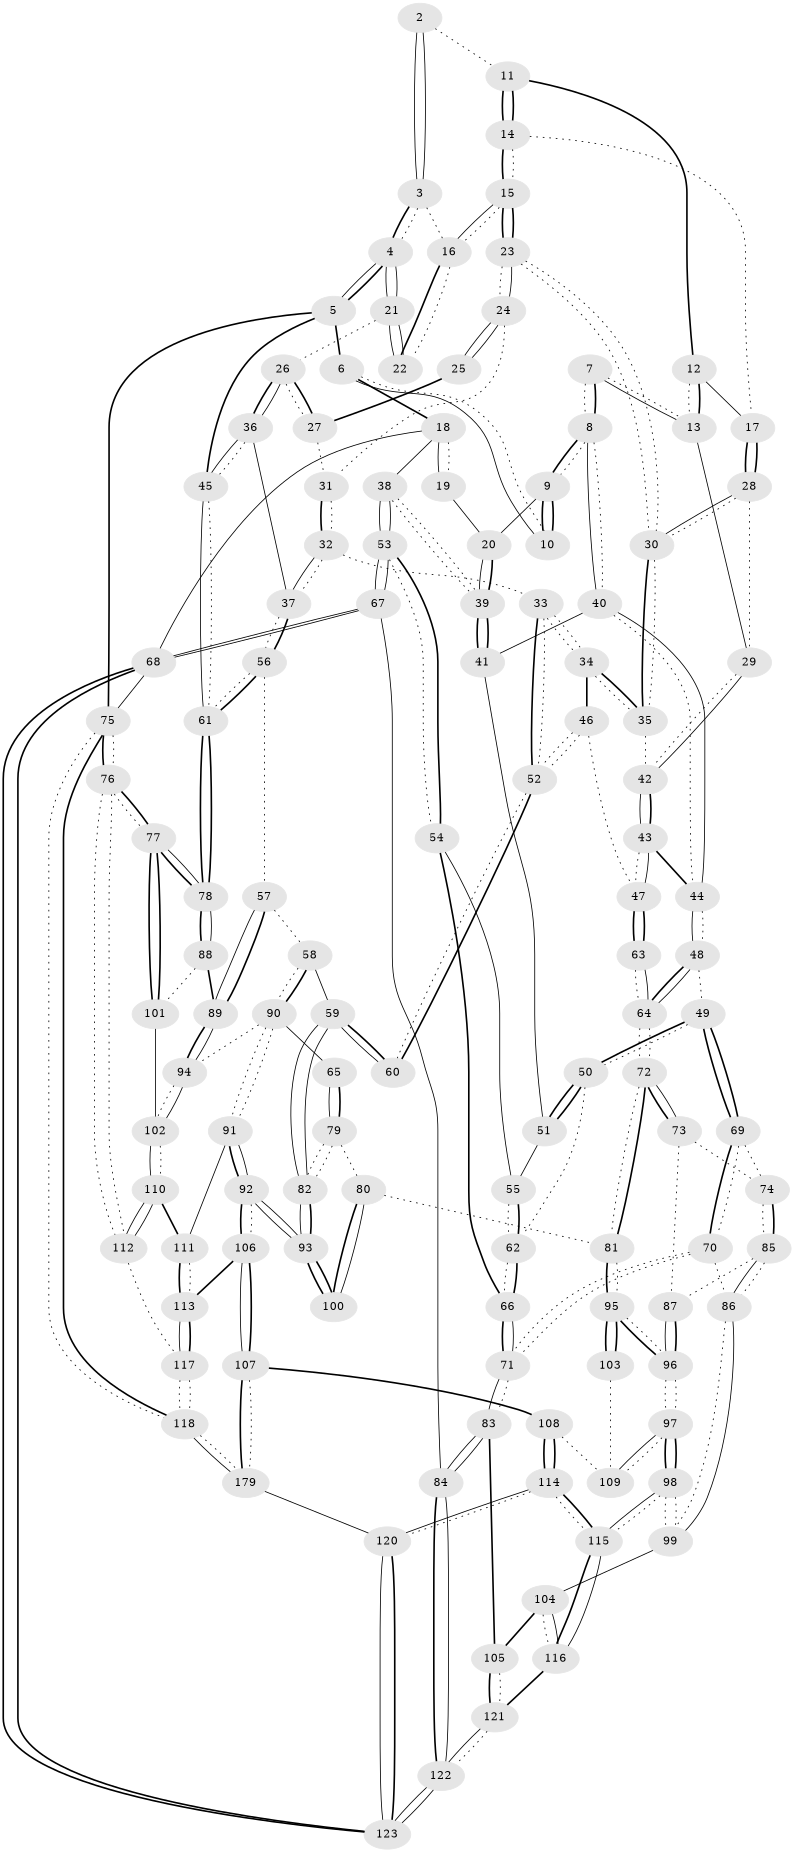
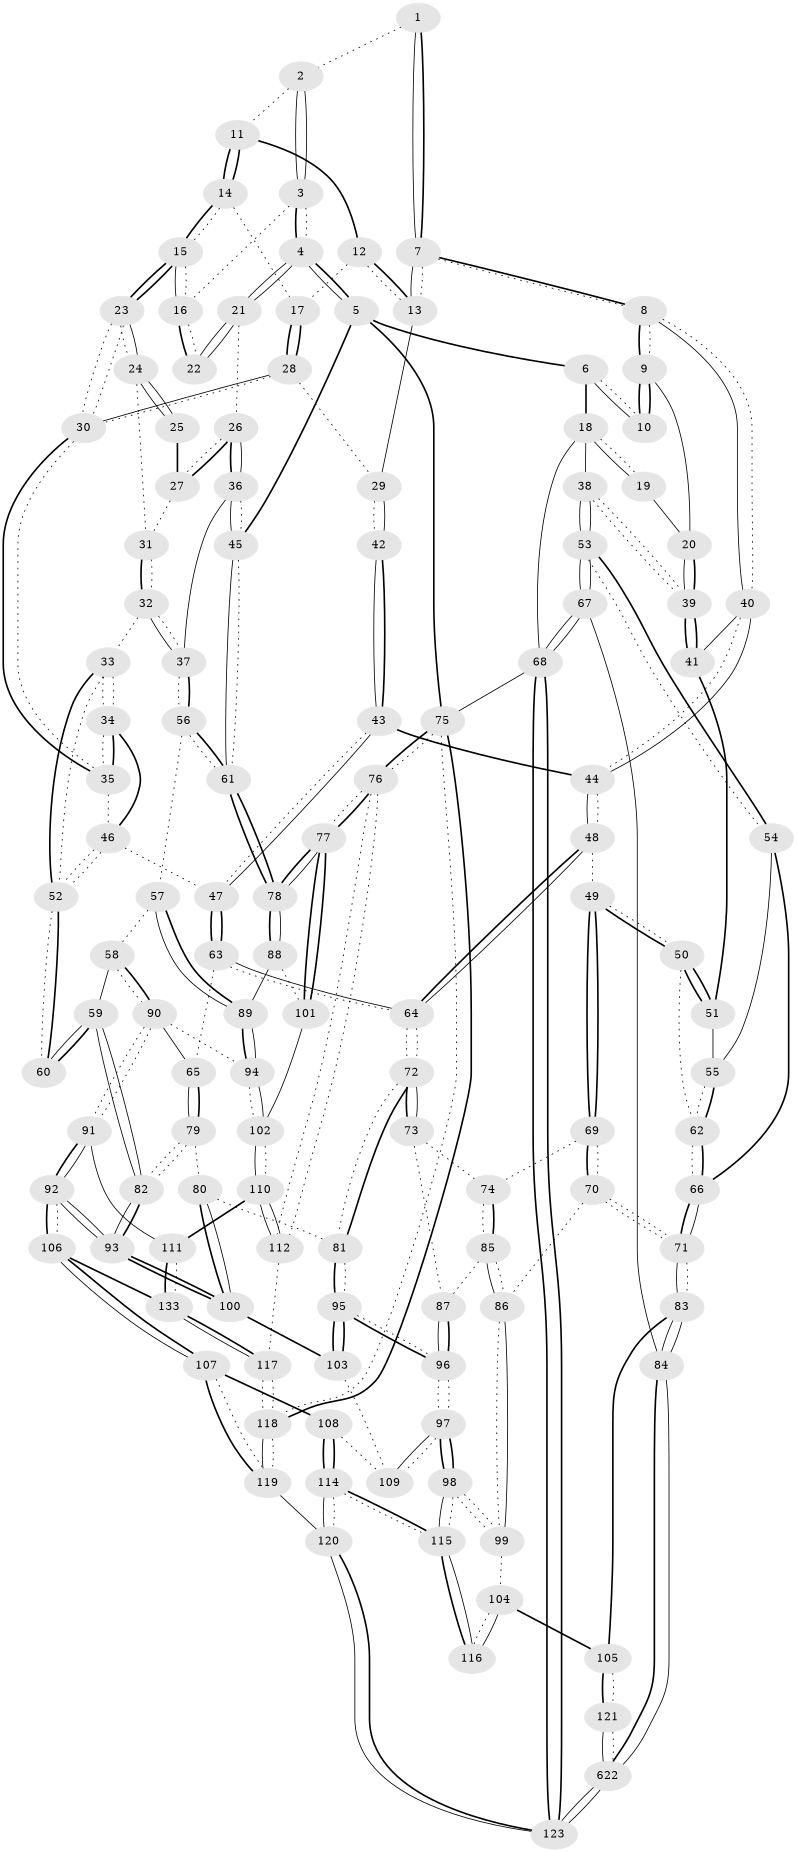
none -> (418, 18)
(723, 399) -> (336, 275)
(645, 750) -> (108, 809)
(529, 895) -> (727, 836)
(211, 985) -> (260, 985)
none -> (205, 1014)
(185, 1307) -> (169, 1307)
none -> (284, 1336)
(246, 1483) -> (268, 1483)
(608, 1571) -> (501, 1571)
(525, 1688) -> none
(441, 1776) -> (608, 1776)
